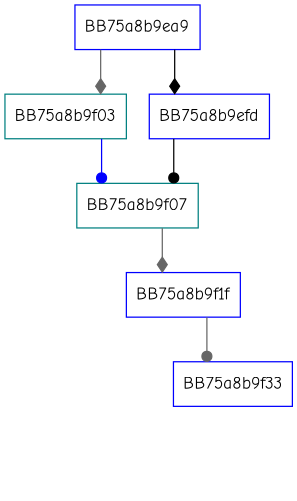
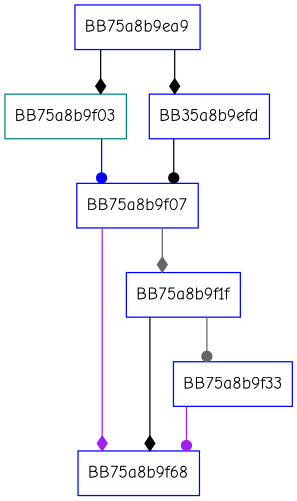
(101, 64) -> (101, 64)
(209, 116) -> (209, 116)
(138, 206) -> (138, 206)
none -> (139, 473)
